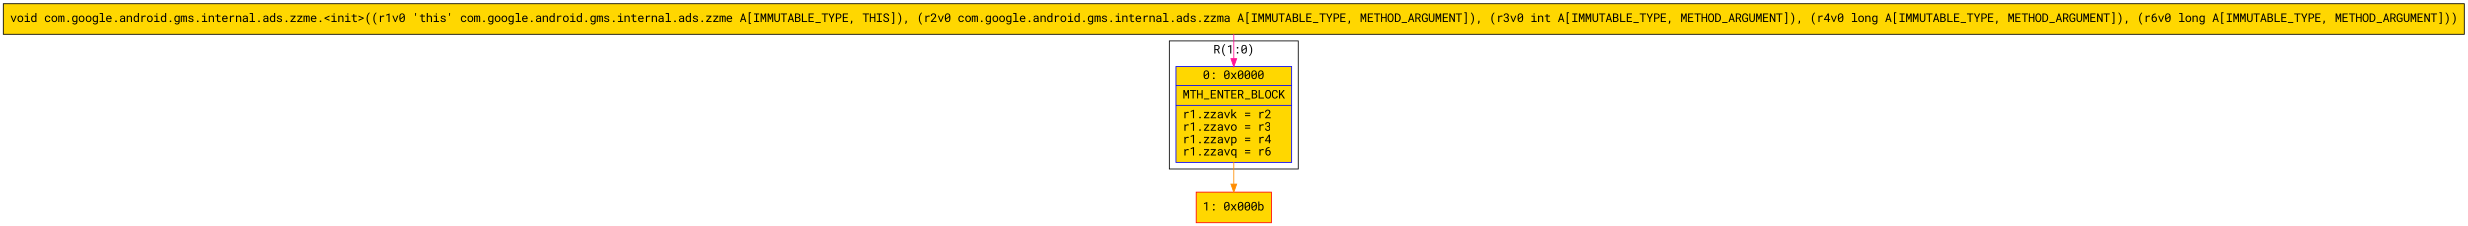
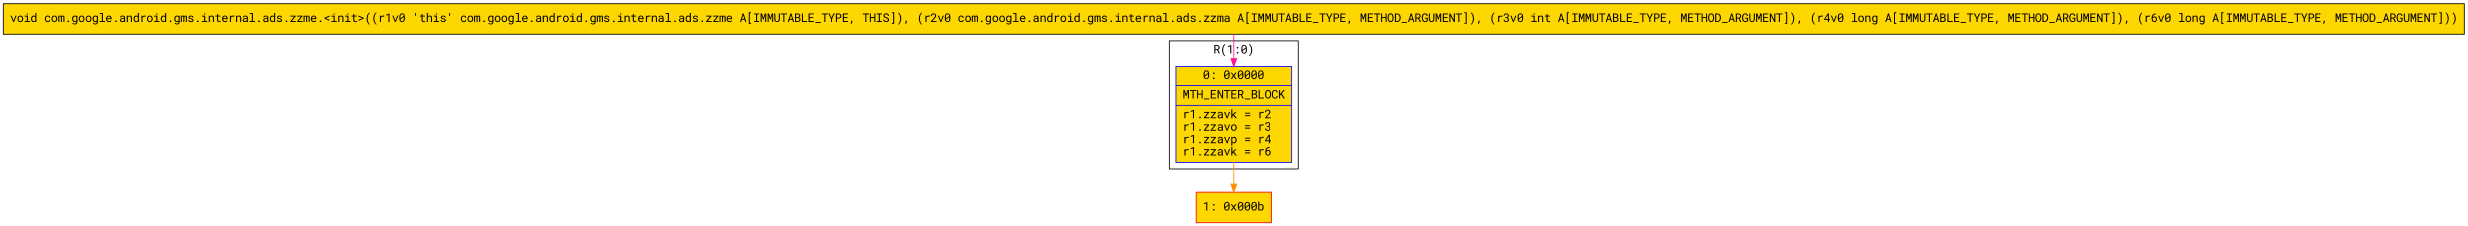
(1227, 152) -> (1227, 152)
